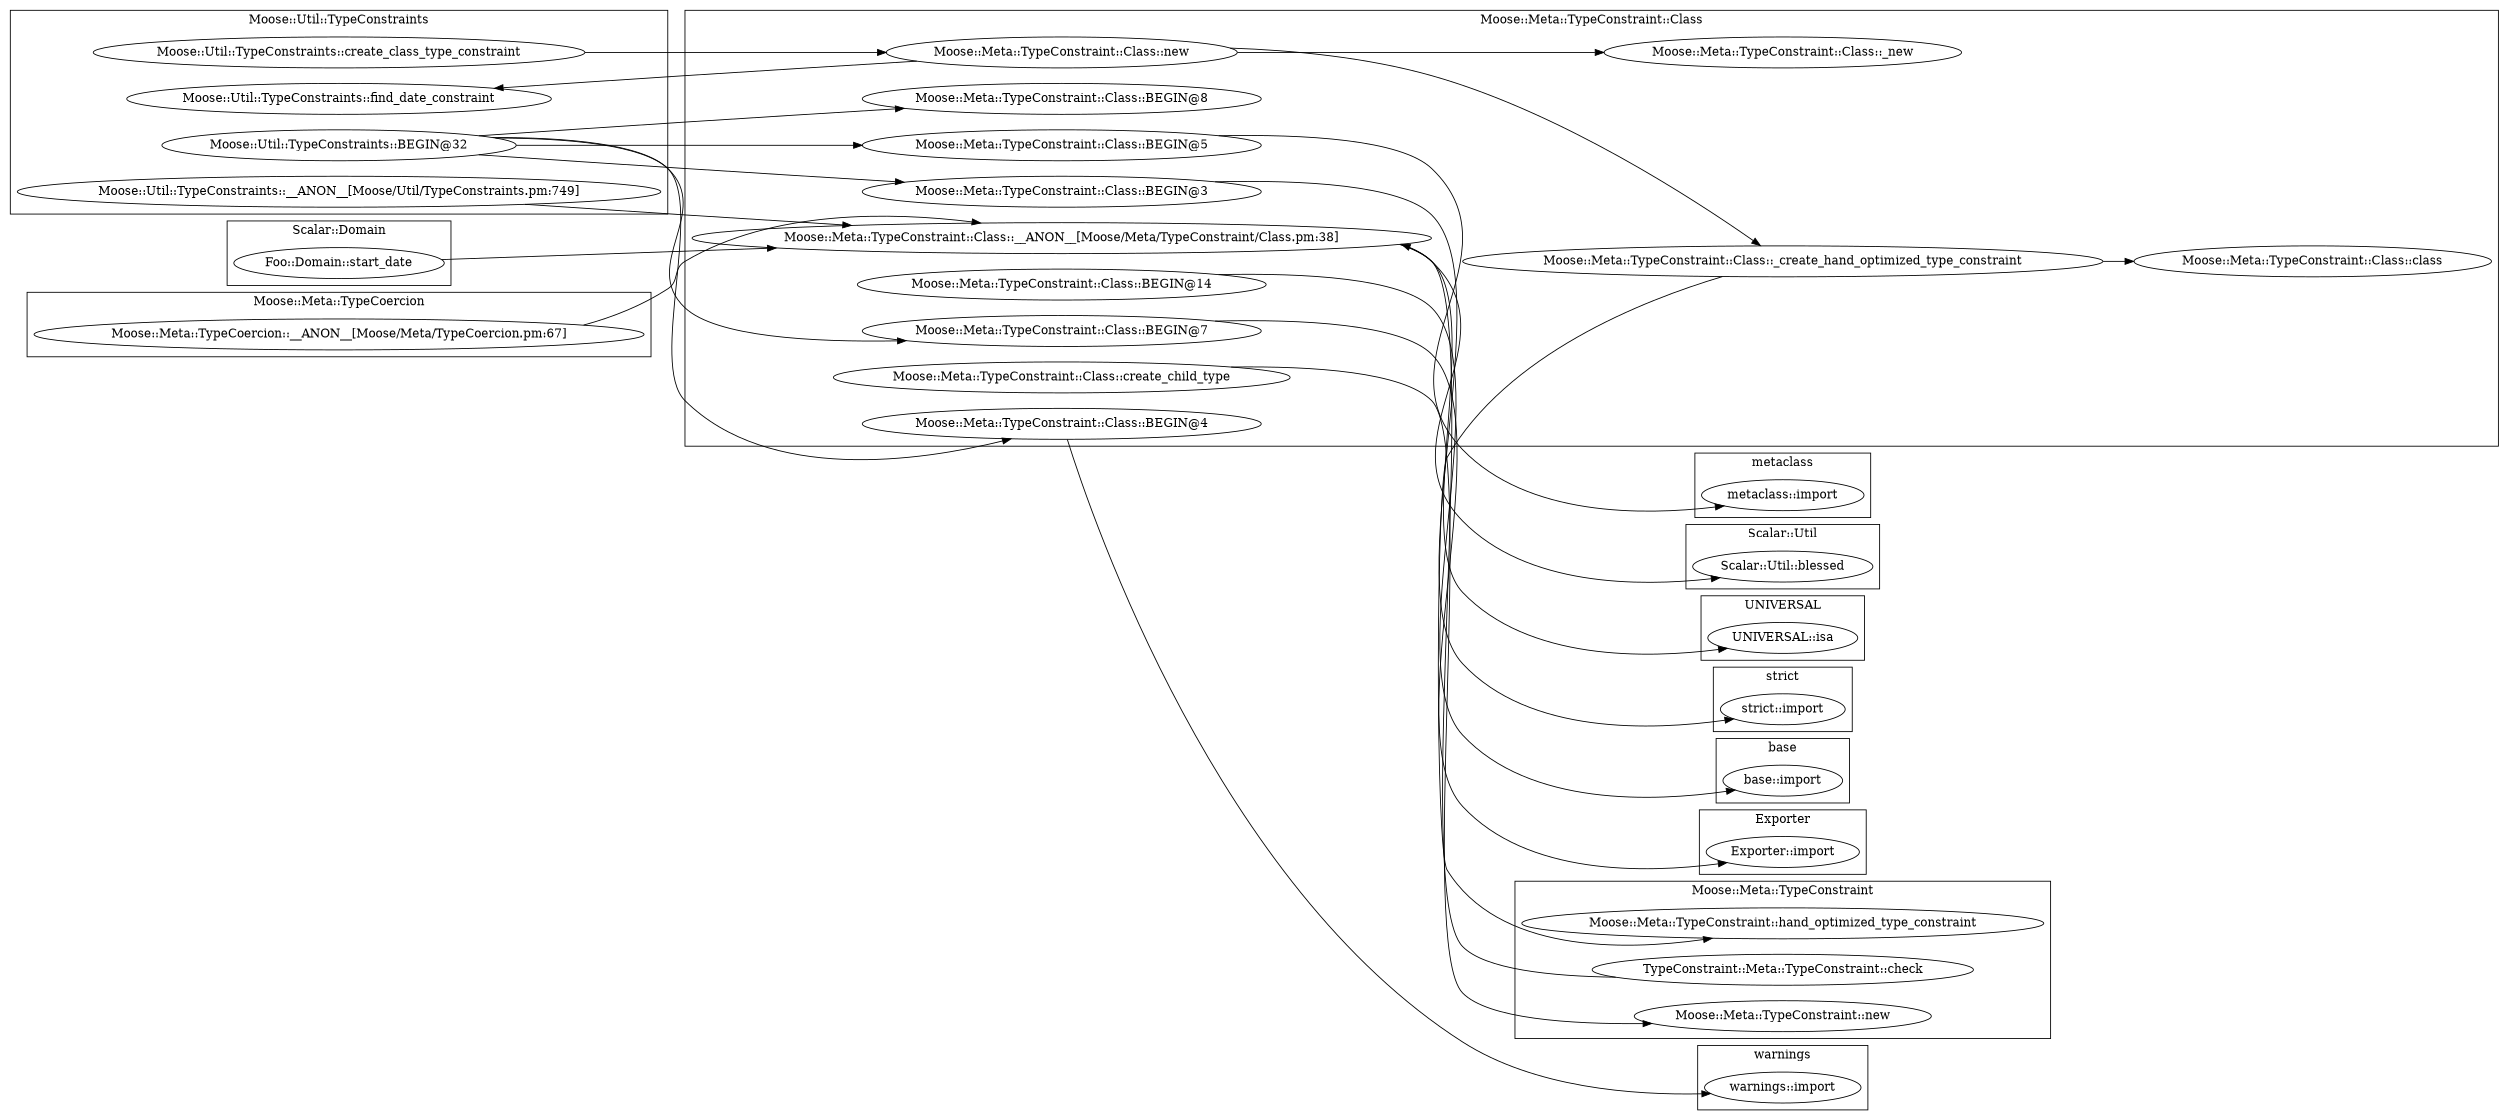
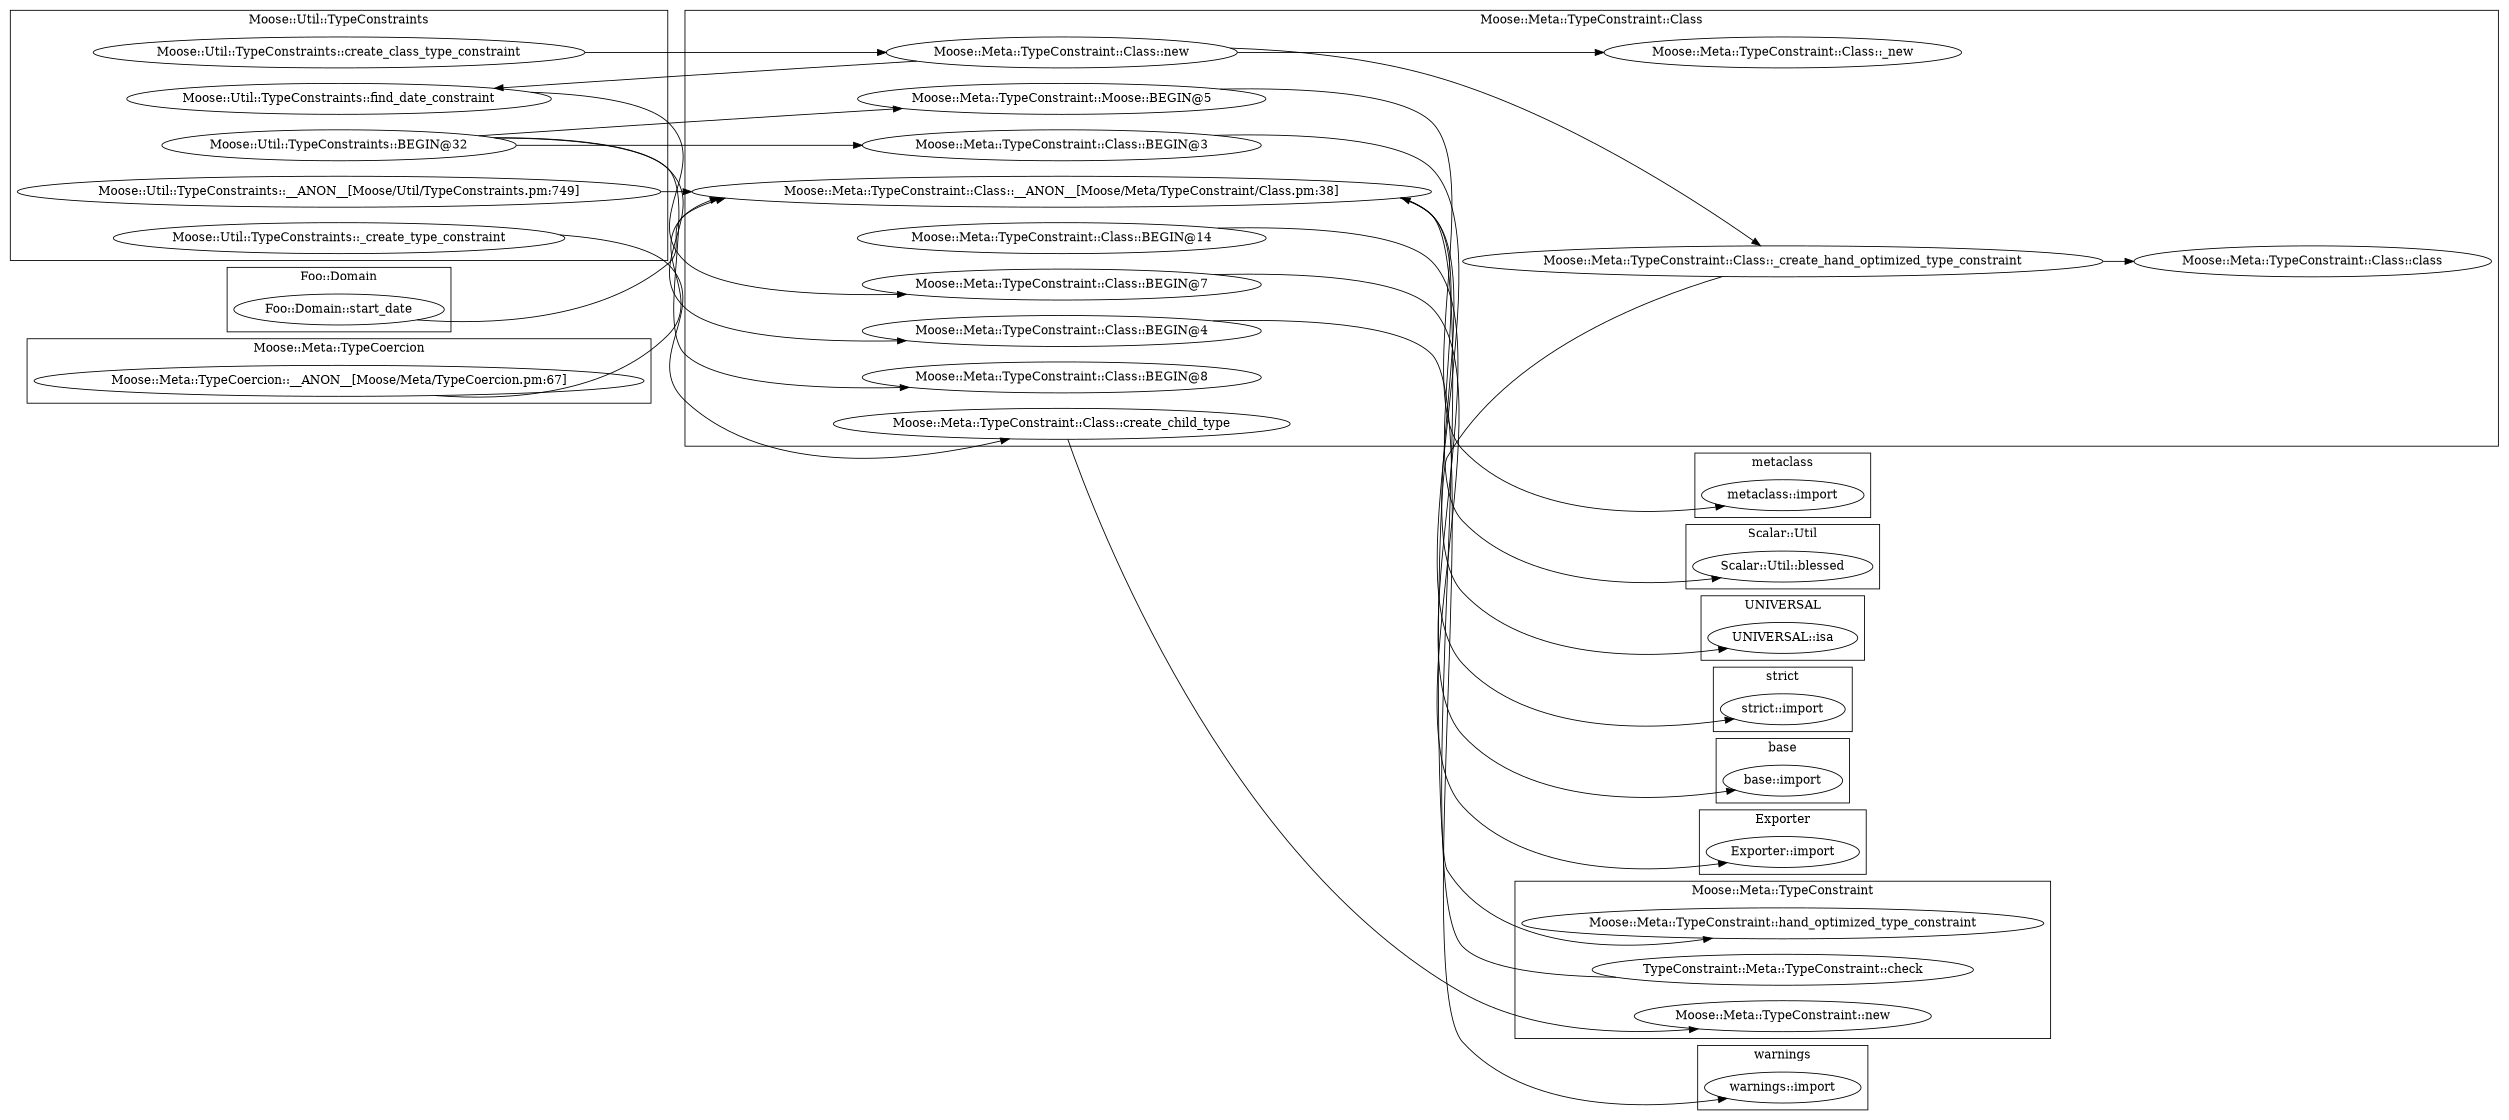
(1062, 145) -> (1062, 99)
(339, 231) -> (339, 277)
none -> (339, 238)
(671, 258) -> (673, 204)
